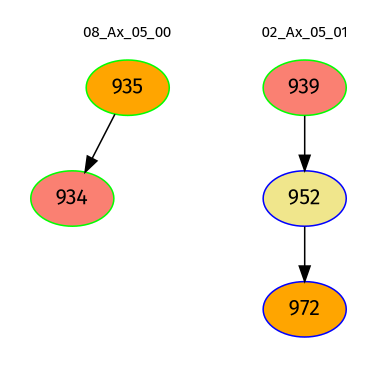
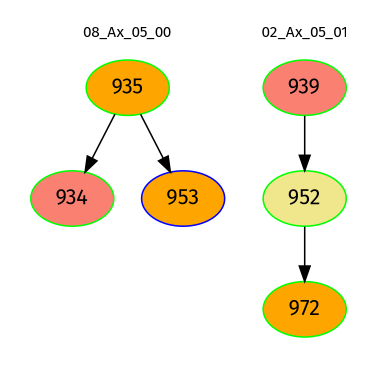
none -> (183, 199)
(305, 199) -> (305, 199)
(305, 309) -> (305, 309)
